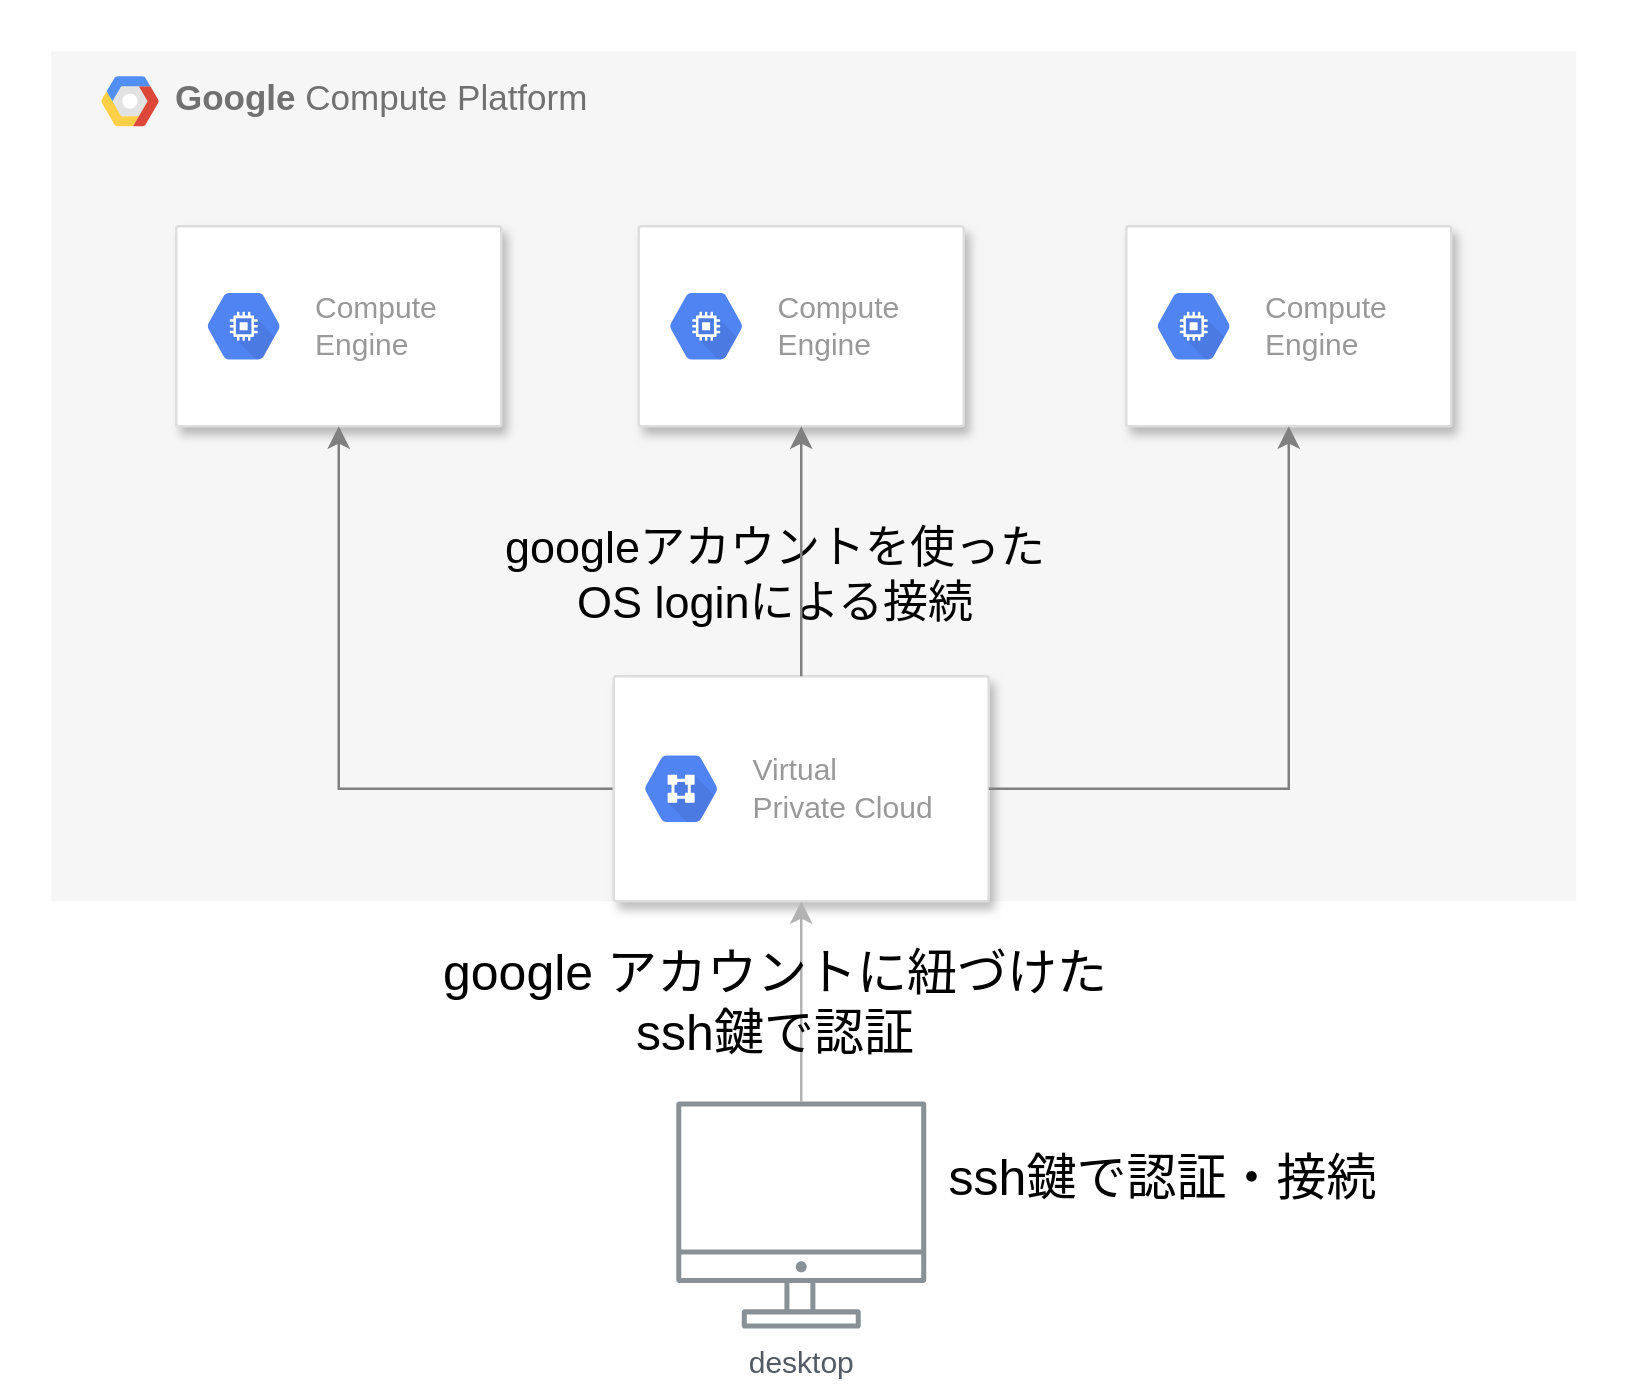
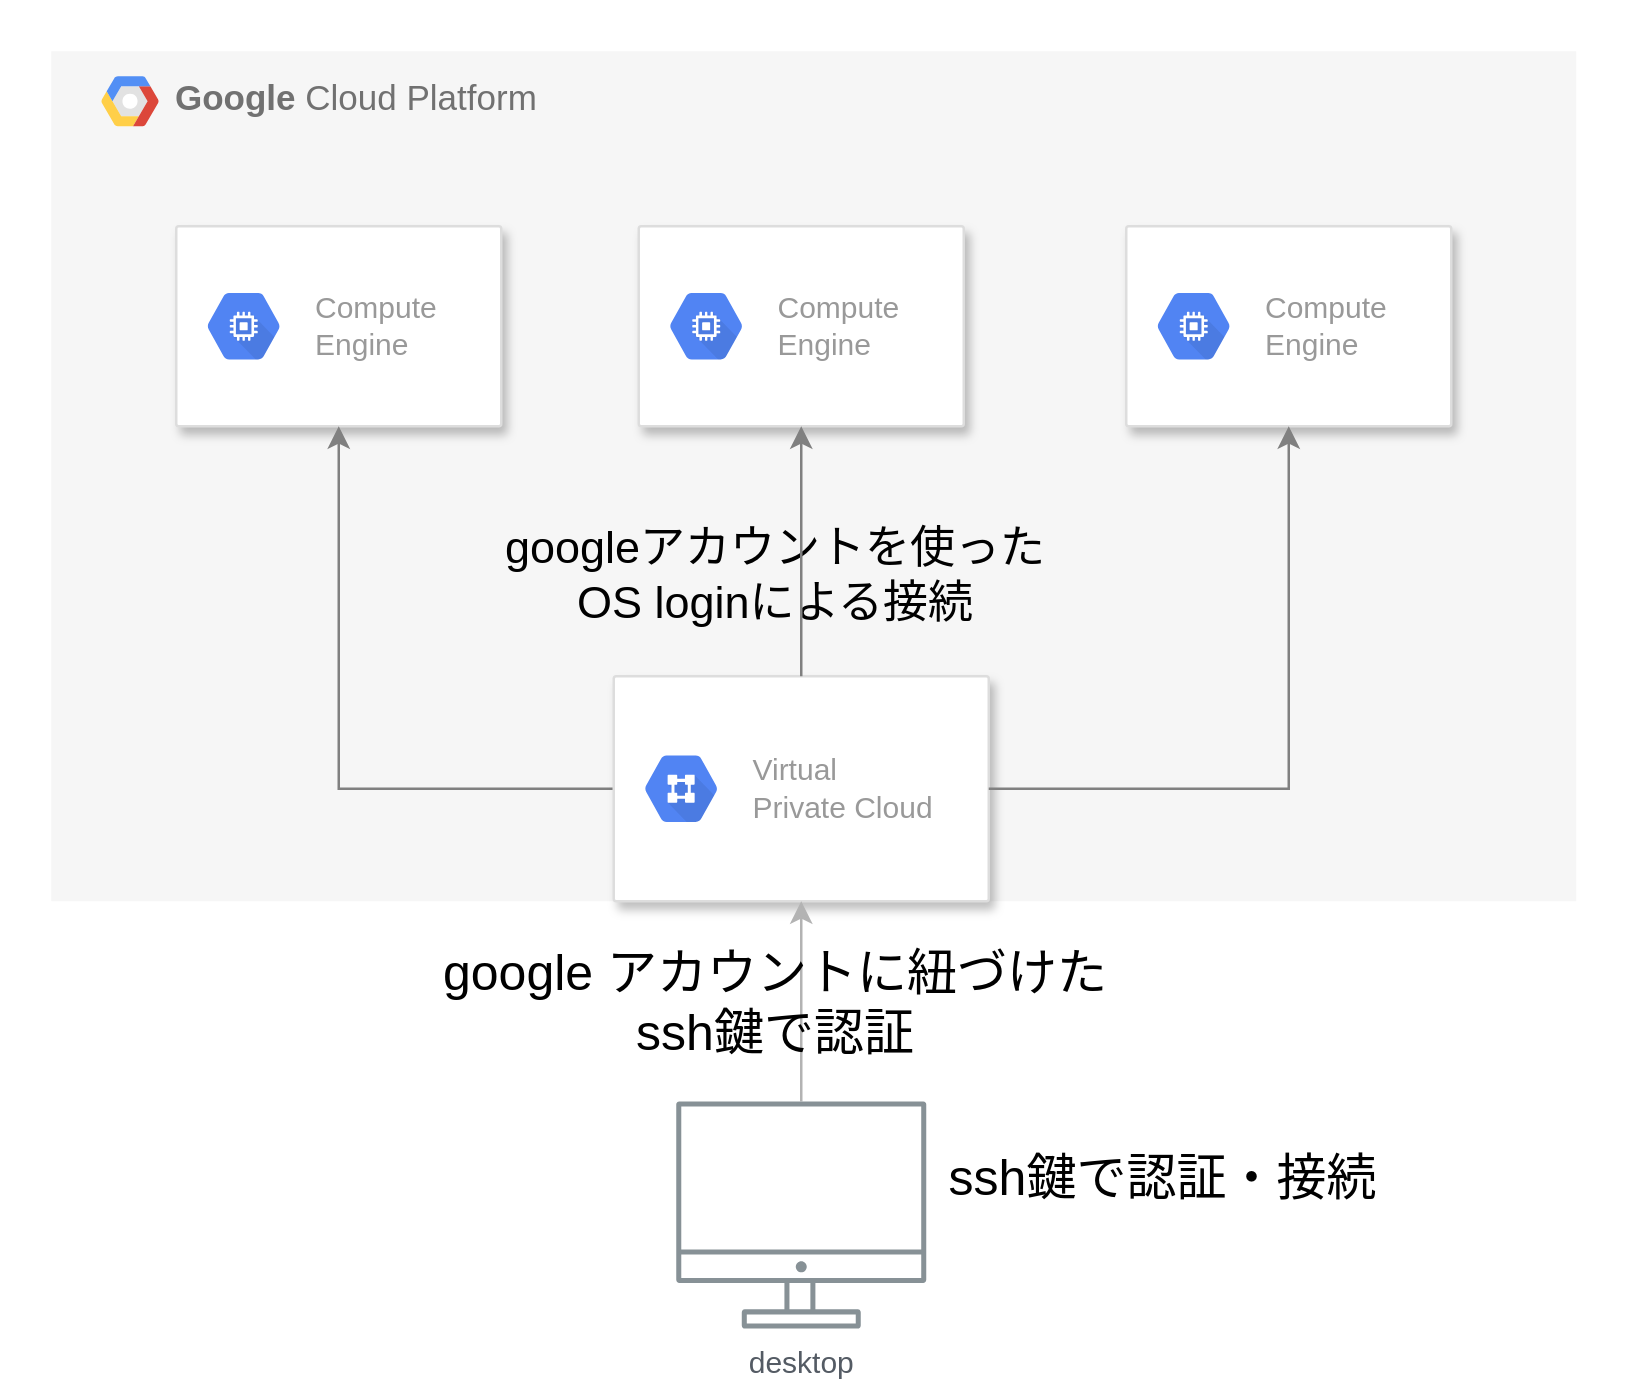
(383, 100) -> (359, 100)
